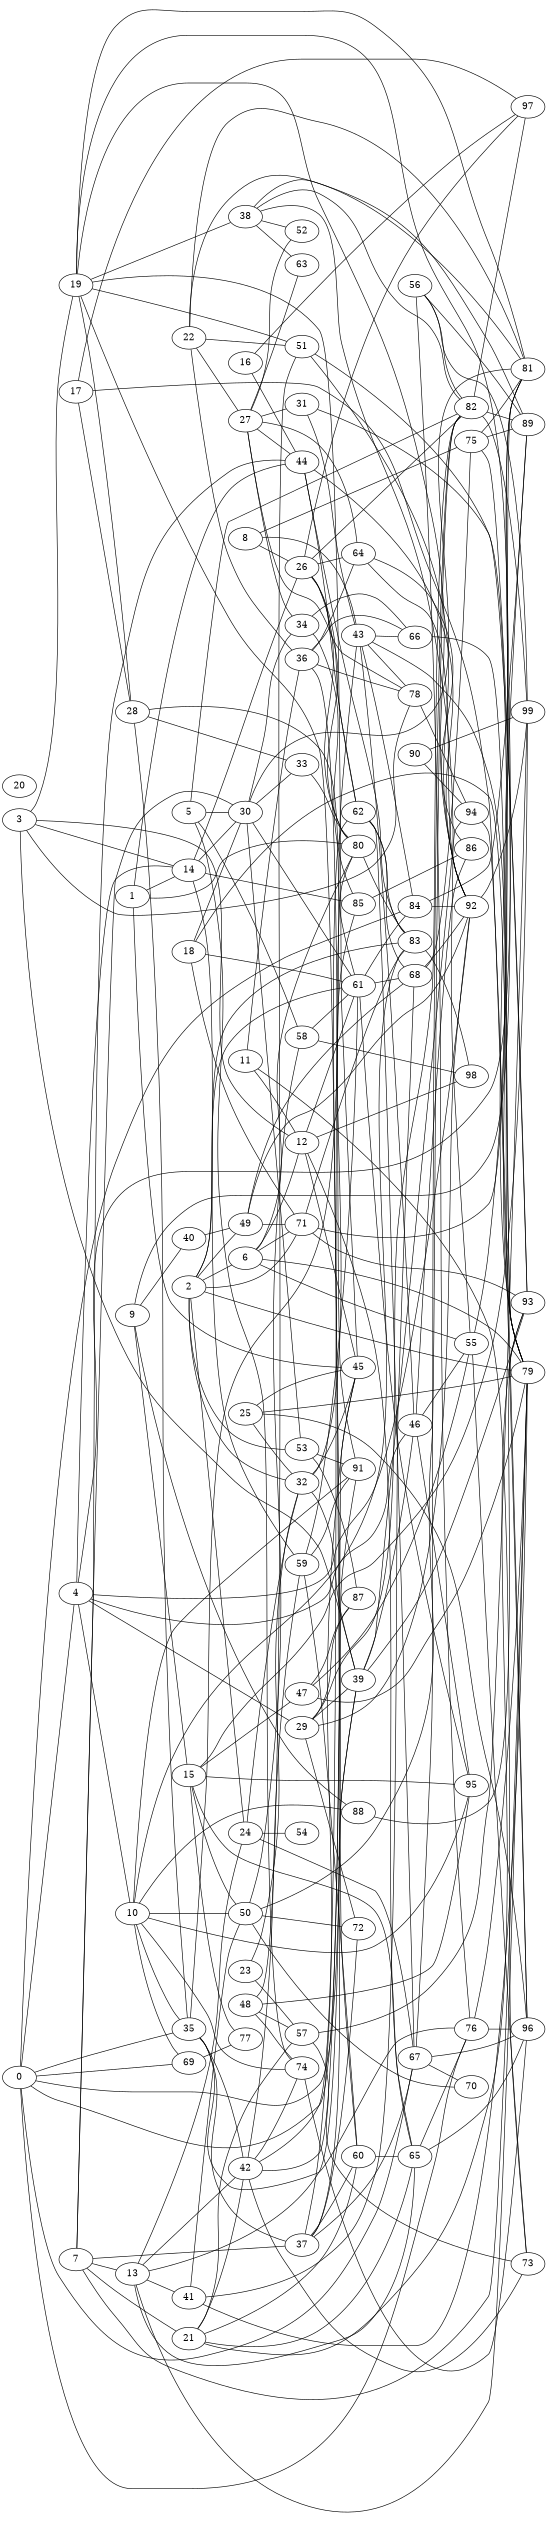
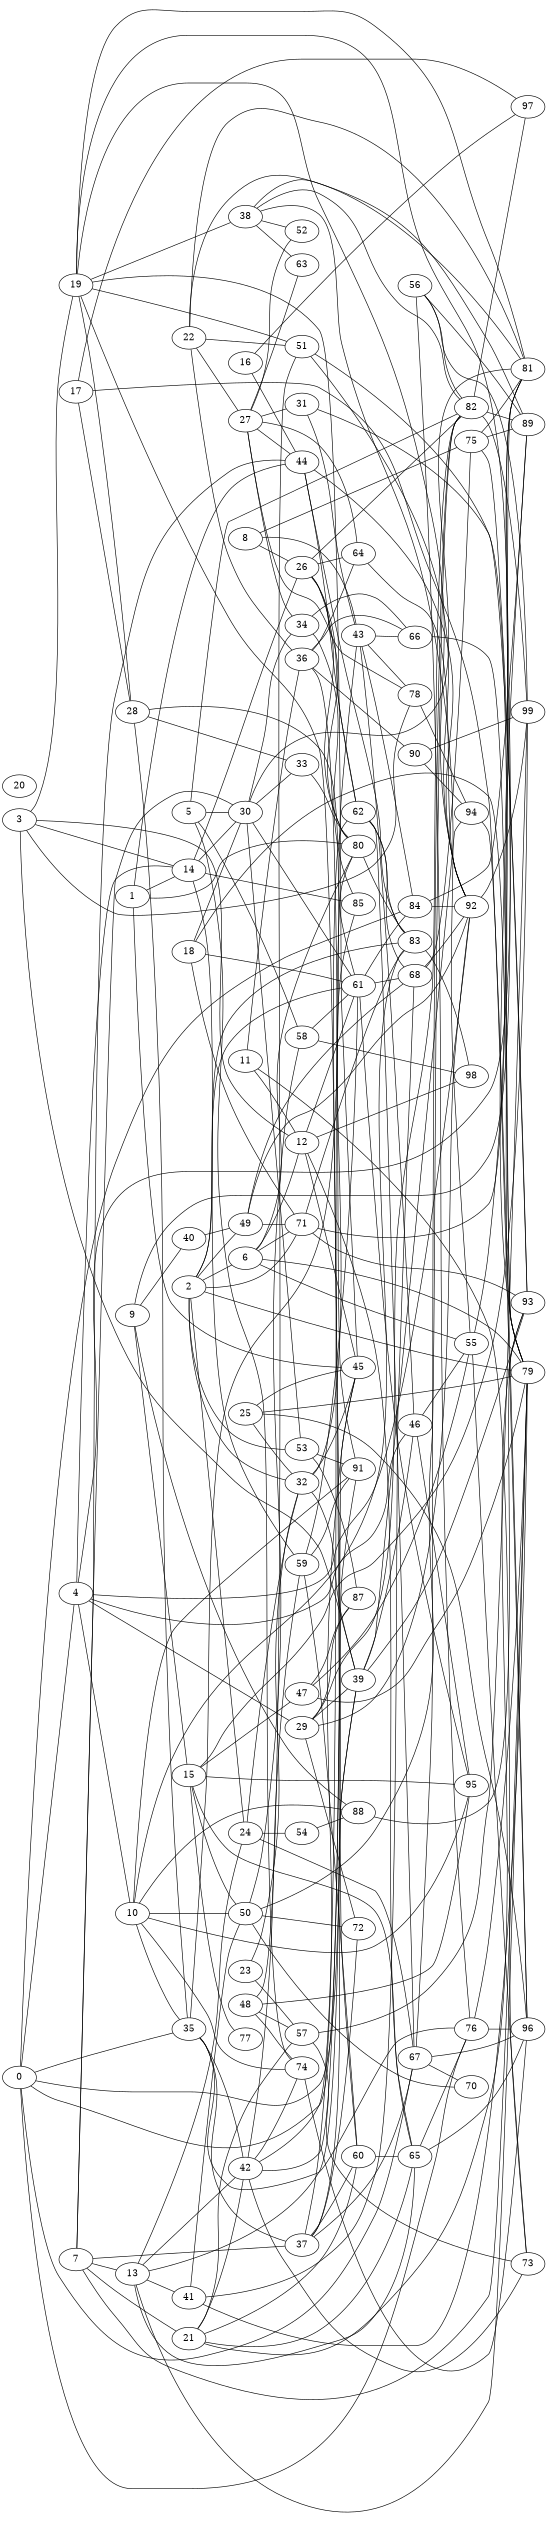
(370, 329) -> none
(358, 678) -> (358, 707)
(471, 849) -> none
(505, 977) -> none
none -> (325, 1825)
(189, 2063) -> none
